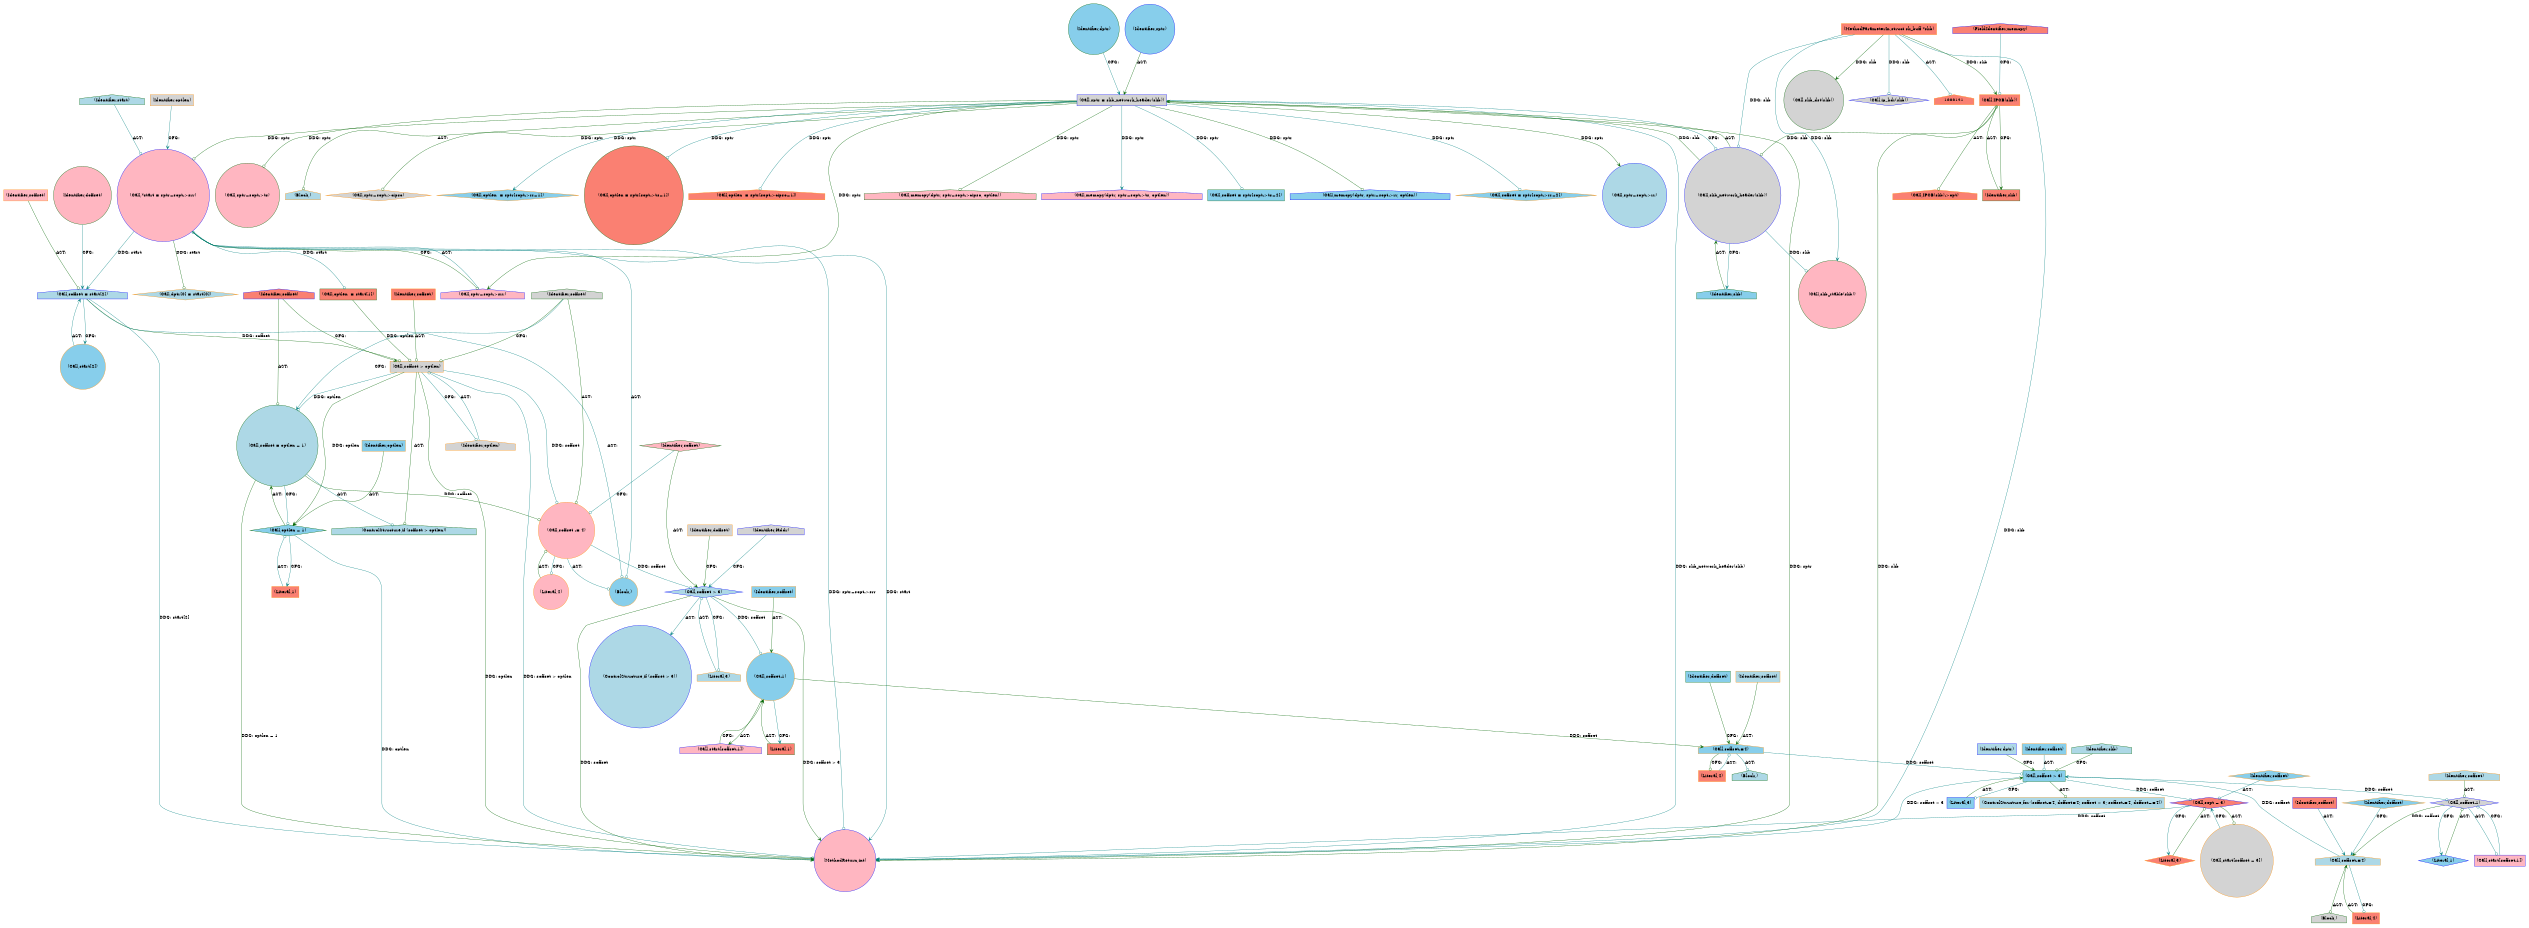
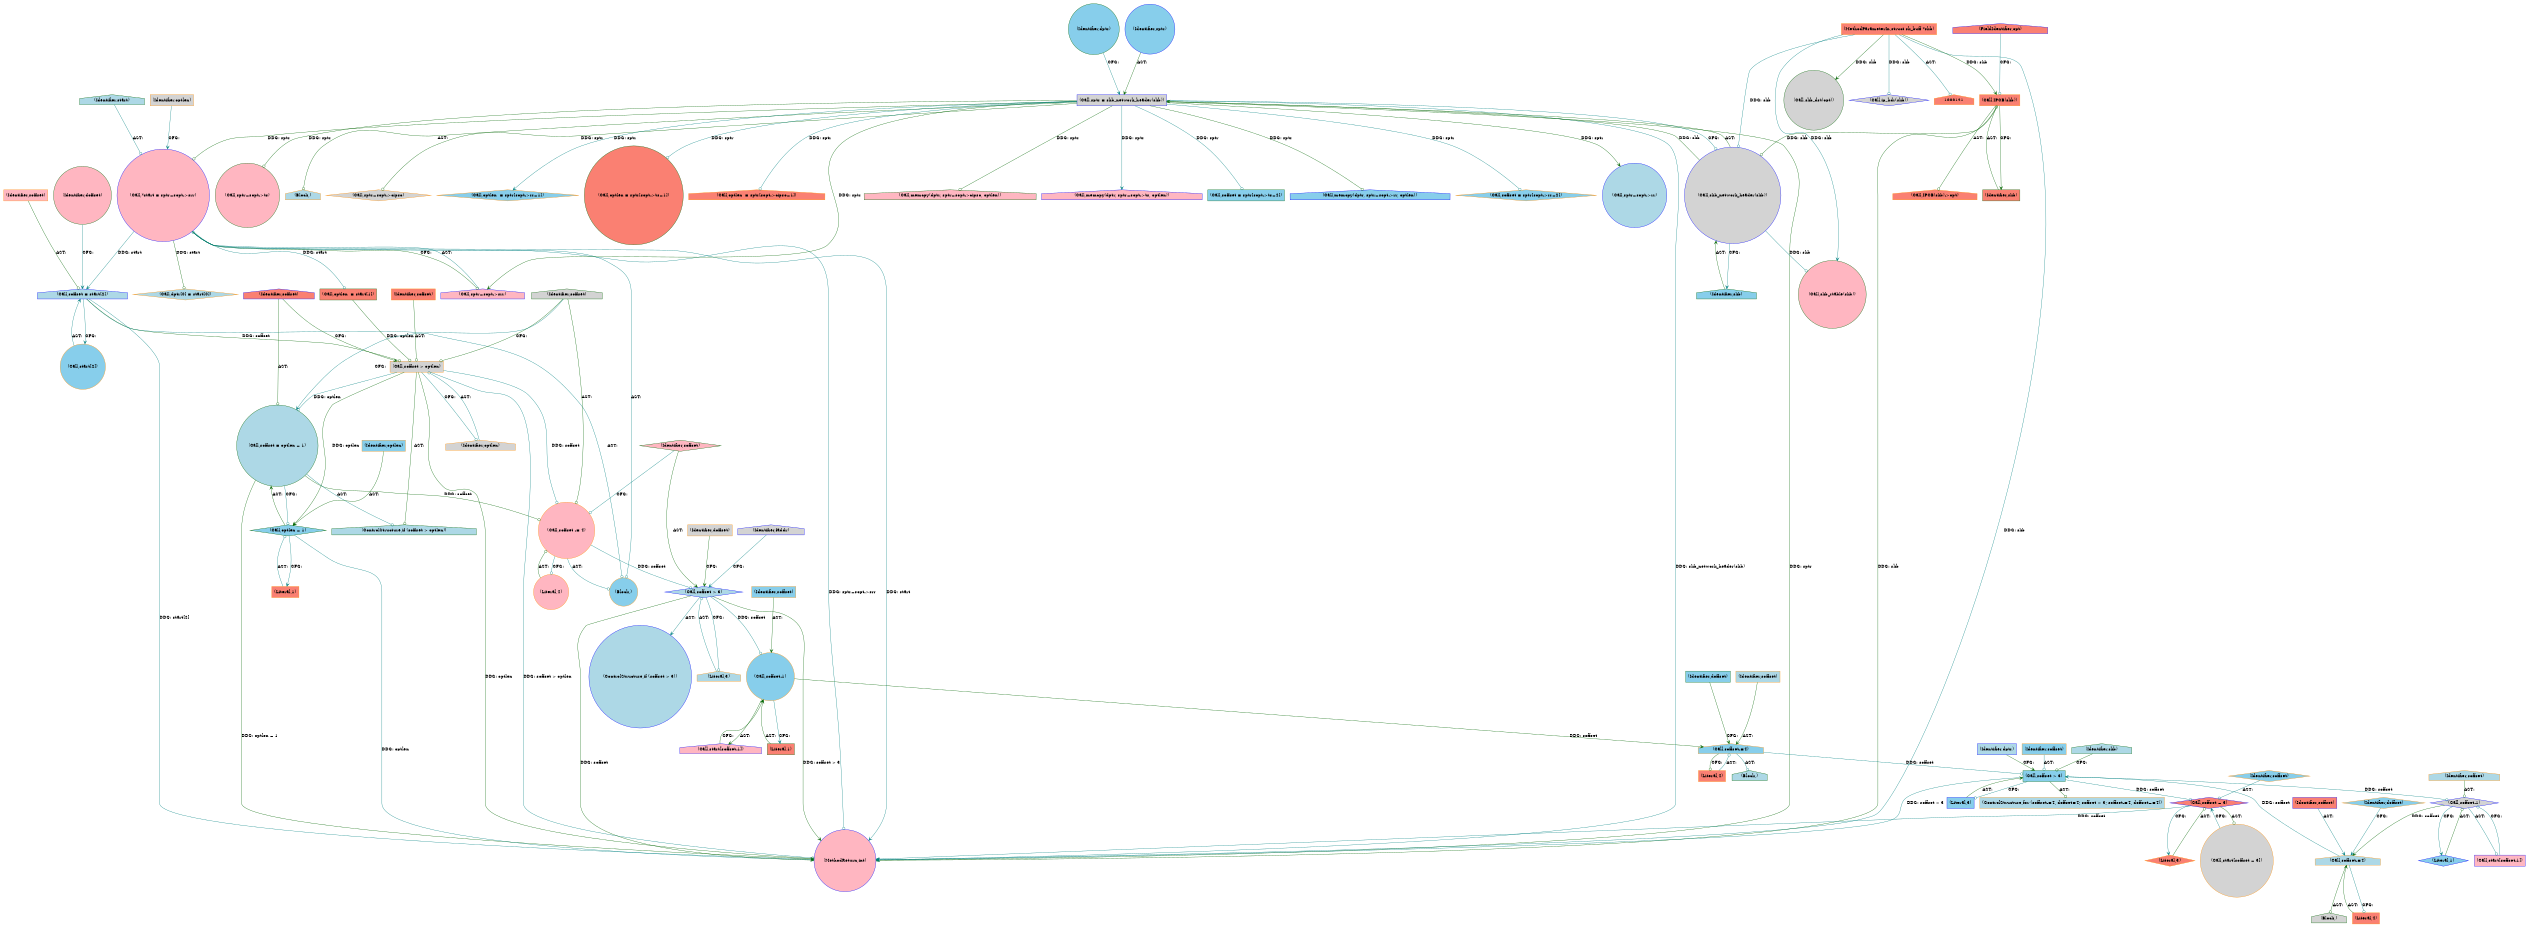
(2000, 29) -> (2000, 29)
(1814, 100) -> (1814, 100)
(2209, 803) -> (2209, 803)
